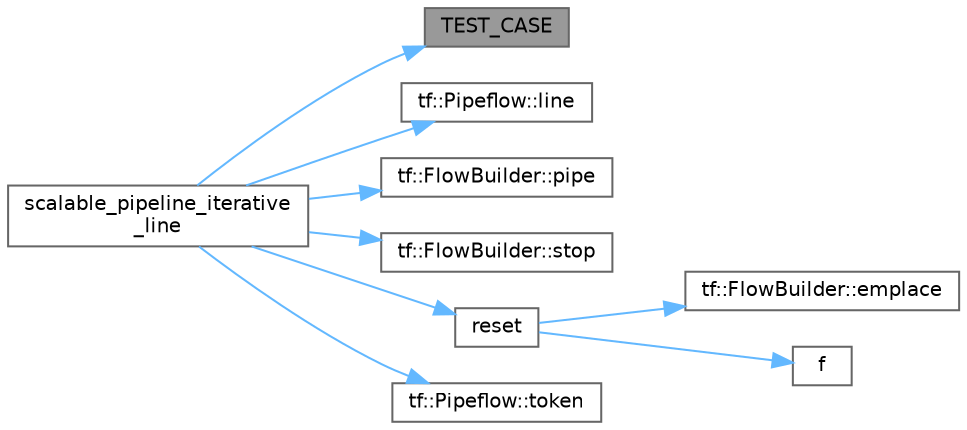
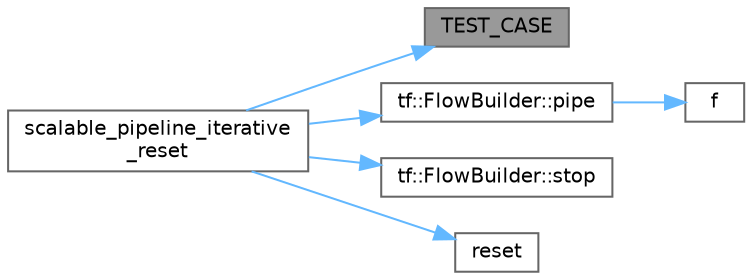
(497, 102) -> none
(158, 216) -> (158, 141)
(822, 291) -> none
(656, 346) -> (639, 102)
(497, 403) -> none
